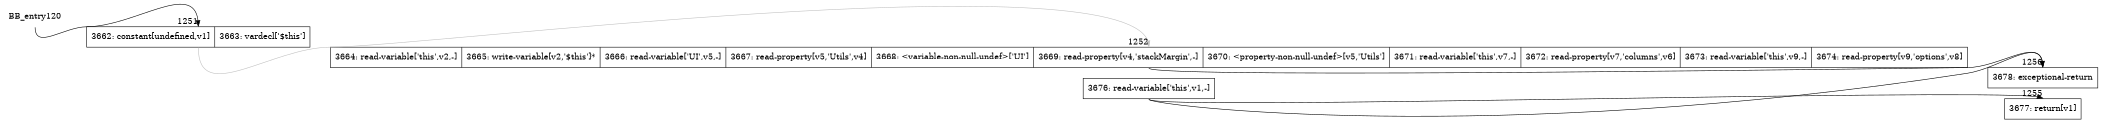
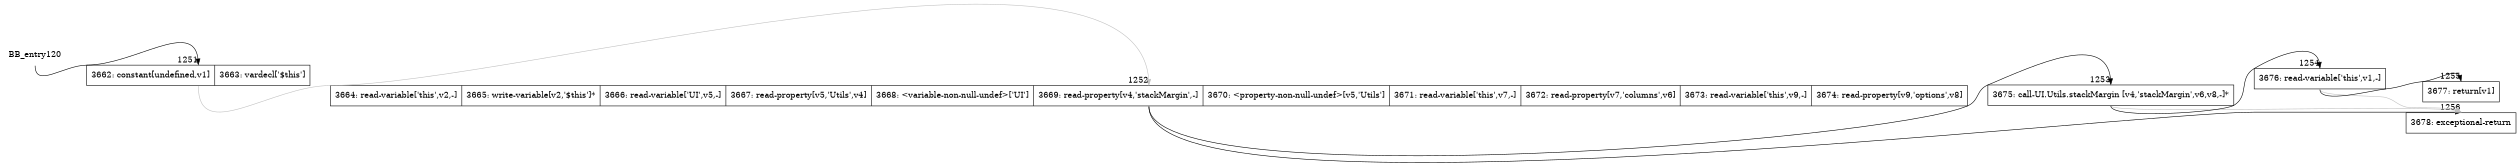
none -> (2111, 95)
(1600, 111) -> (2388, 98)
